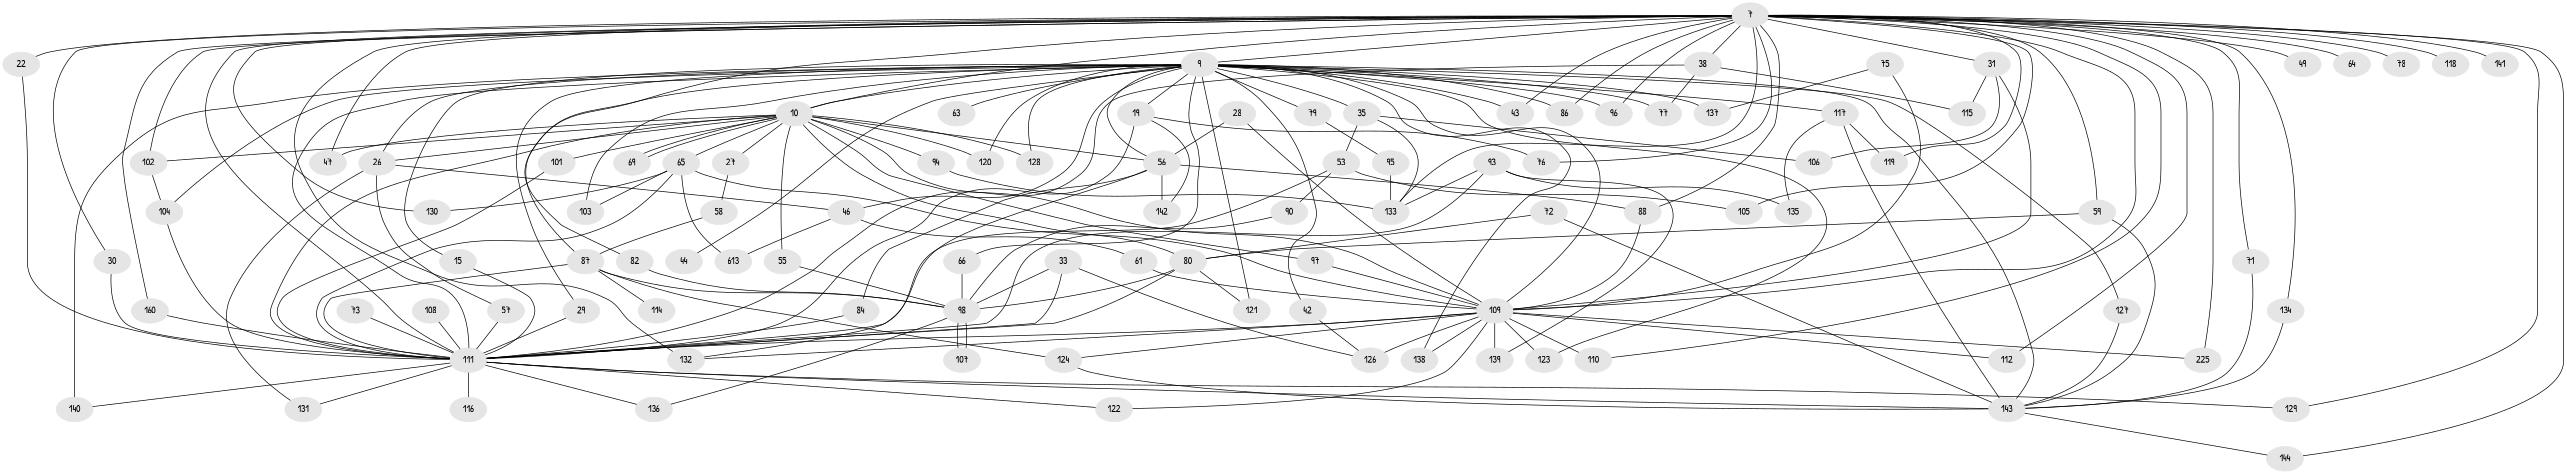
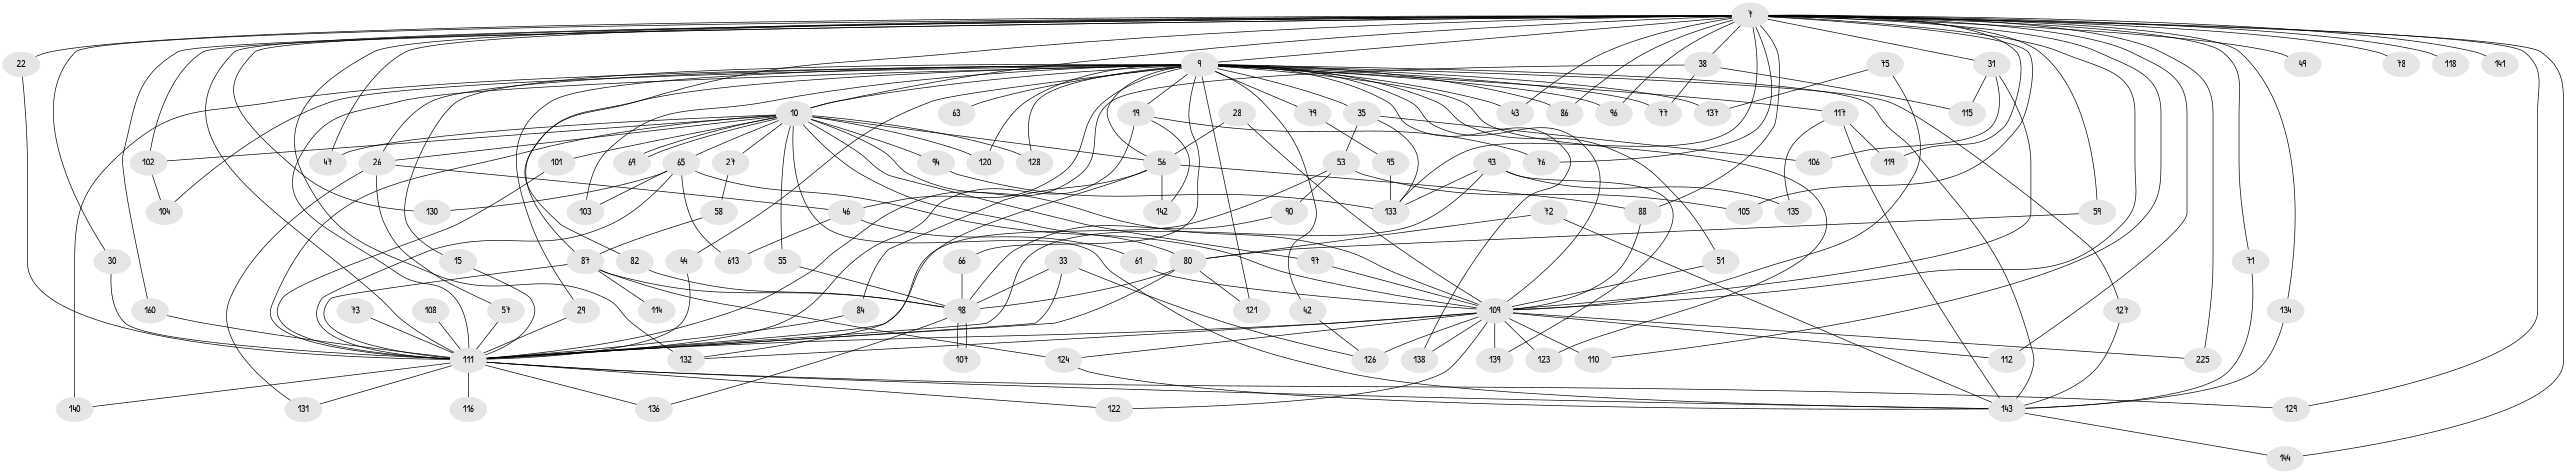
(2352, 64) -> none
none -> (1721, 262)
(2141, 339) -> (1335, 370)
(280, 340) -> (612, 348)
